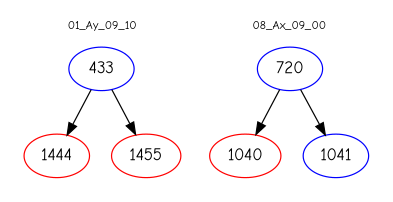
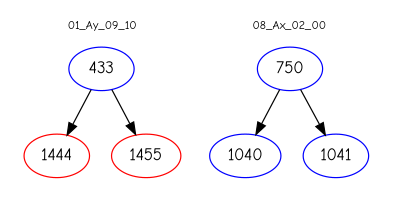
(289, 26) -> (289, 26)
(290, 69) -> (290, 69)
(245, 156) -> (245, 156)
